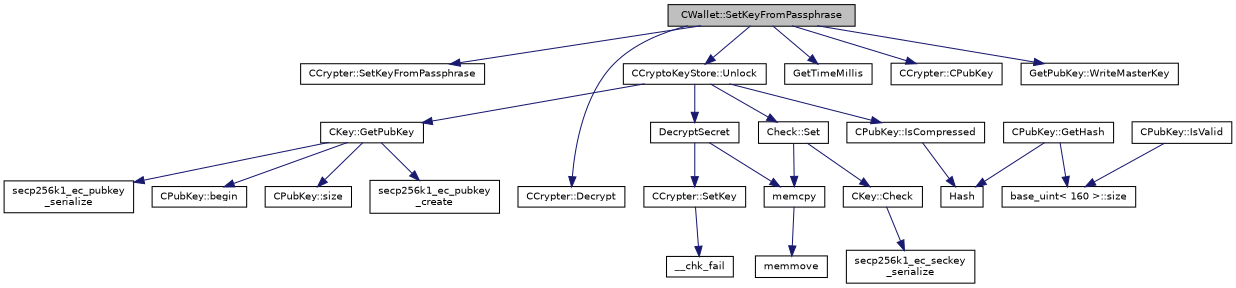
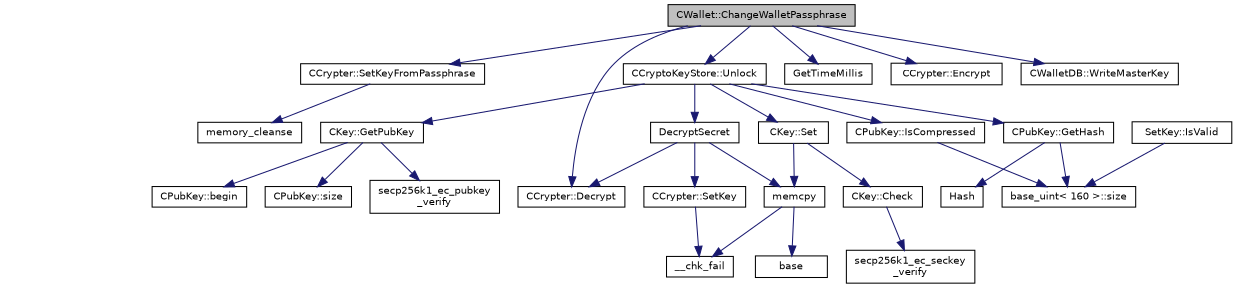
(762, 15) -> (762, 15)
(947, 74) -> (947, 74)
(1100, 74) -> (1100, 74)
none -> (872, 103)
none -> (250, 133)
(793, 133) -> (793, 133)
(1182, 133) -> (1182, 133)
(936, 160) -> (987, 163)
none -> (638, 162)
(69, 197) -> none
(435, 197) -> (435, 197)
none -> (751, 229)
(791, 267) -> (791, 267)
(911, 267) -> (911, 267)
